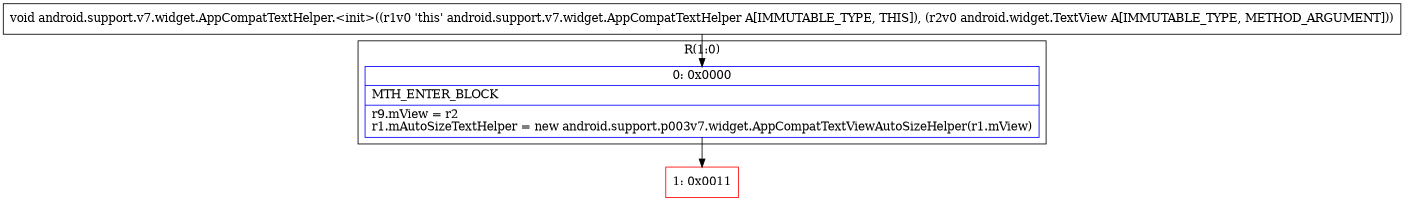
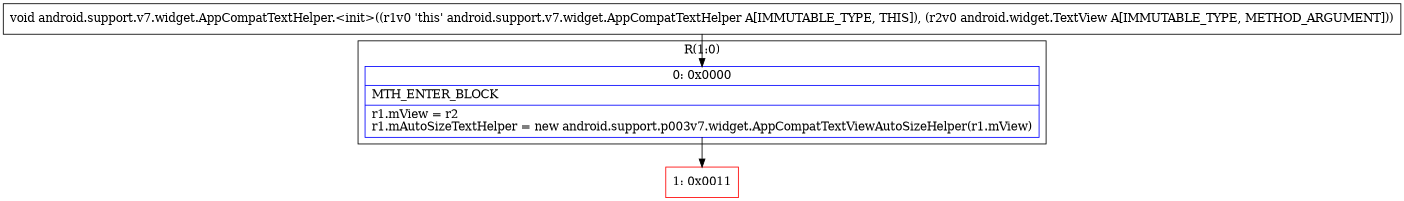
(415, 115) -> (415, 115)
